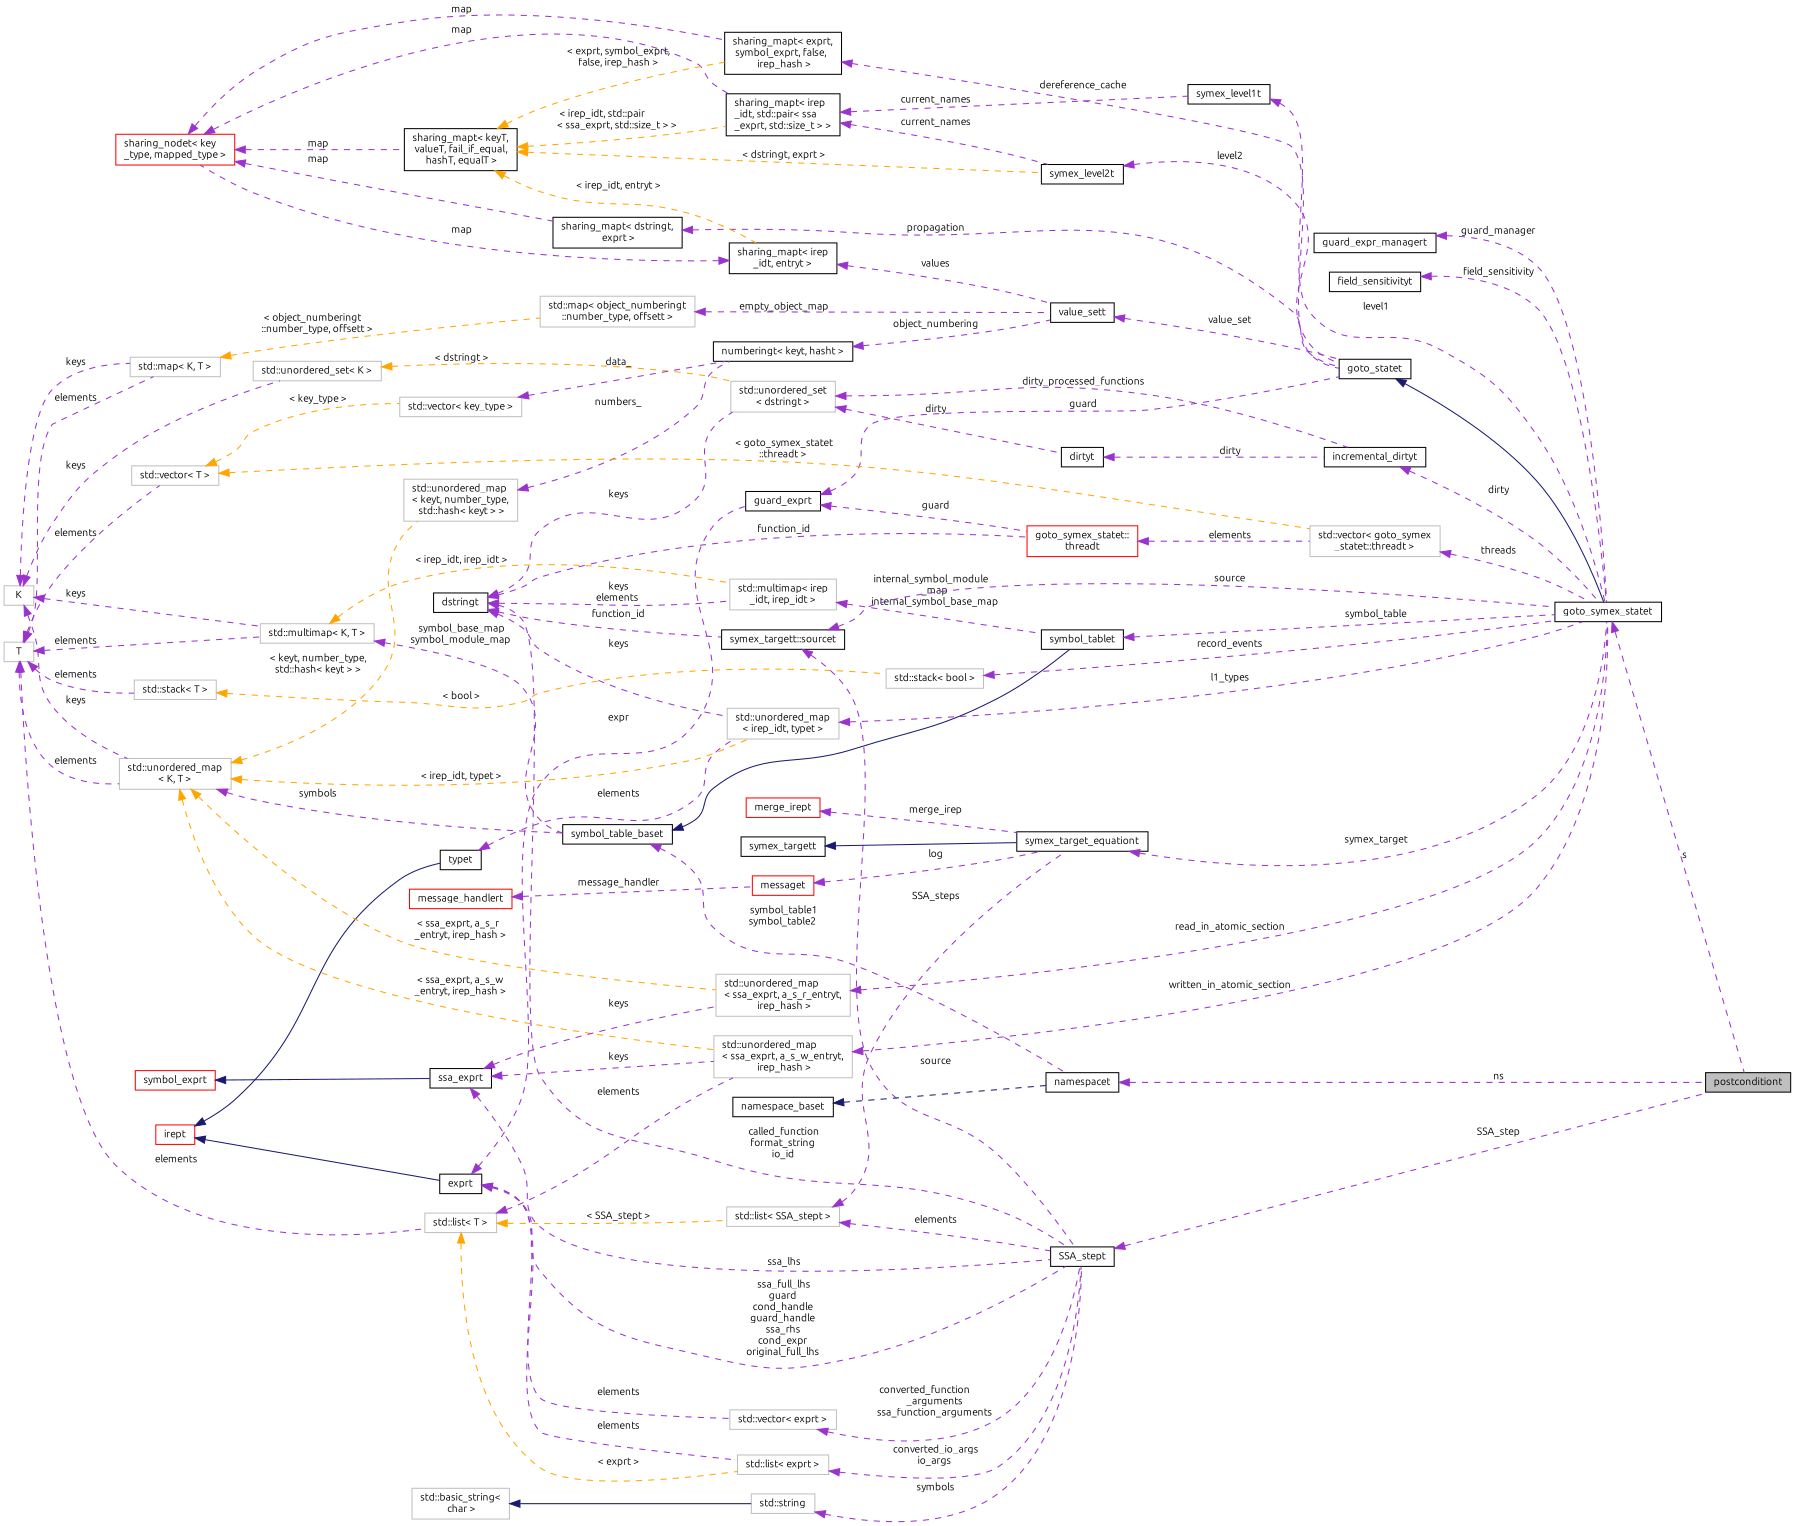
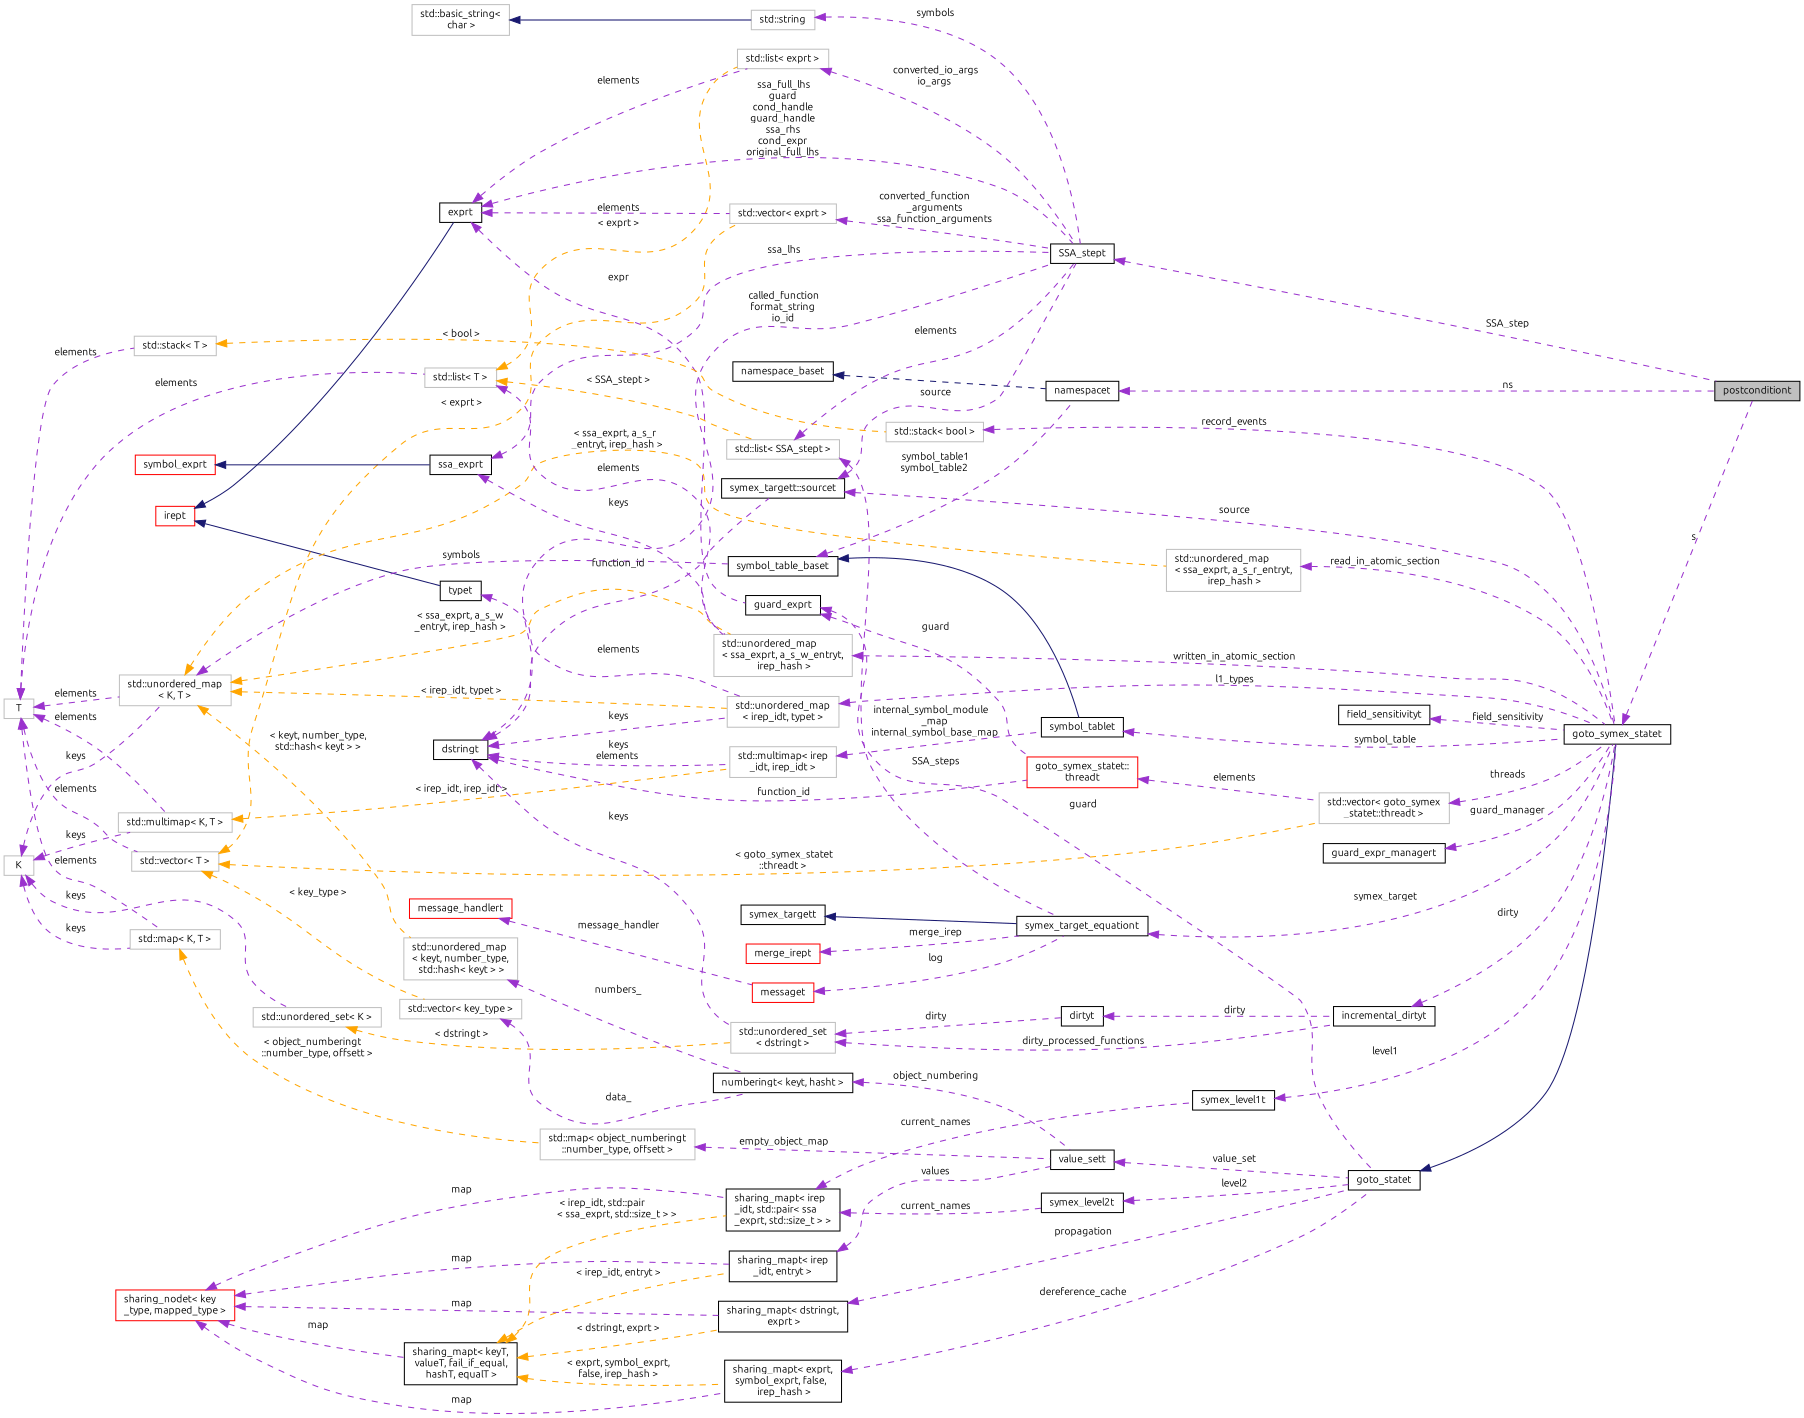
(784, 162) -> (623, 1345)
(453, 244) -> (486, 1266)
none -> (405, 442)
(523, 689) -> none
(609, 1029) -> none
